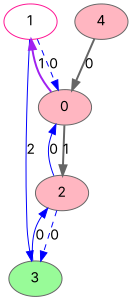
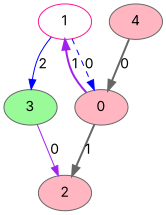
(49, 155) -> none
(50, 231) -> none
(34, 235) -> (46, 146)
